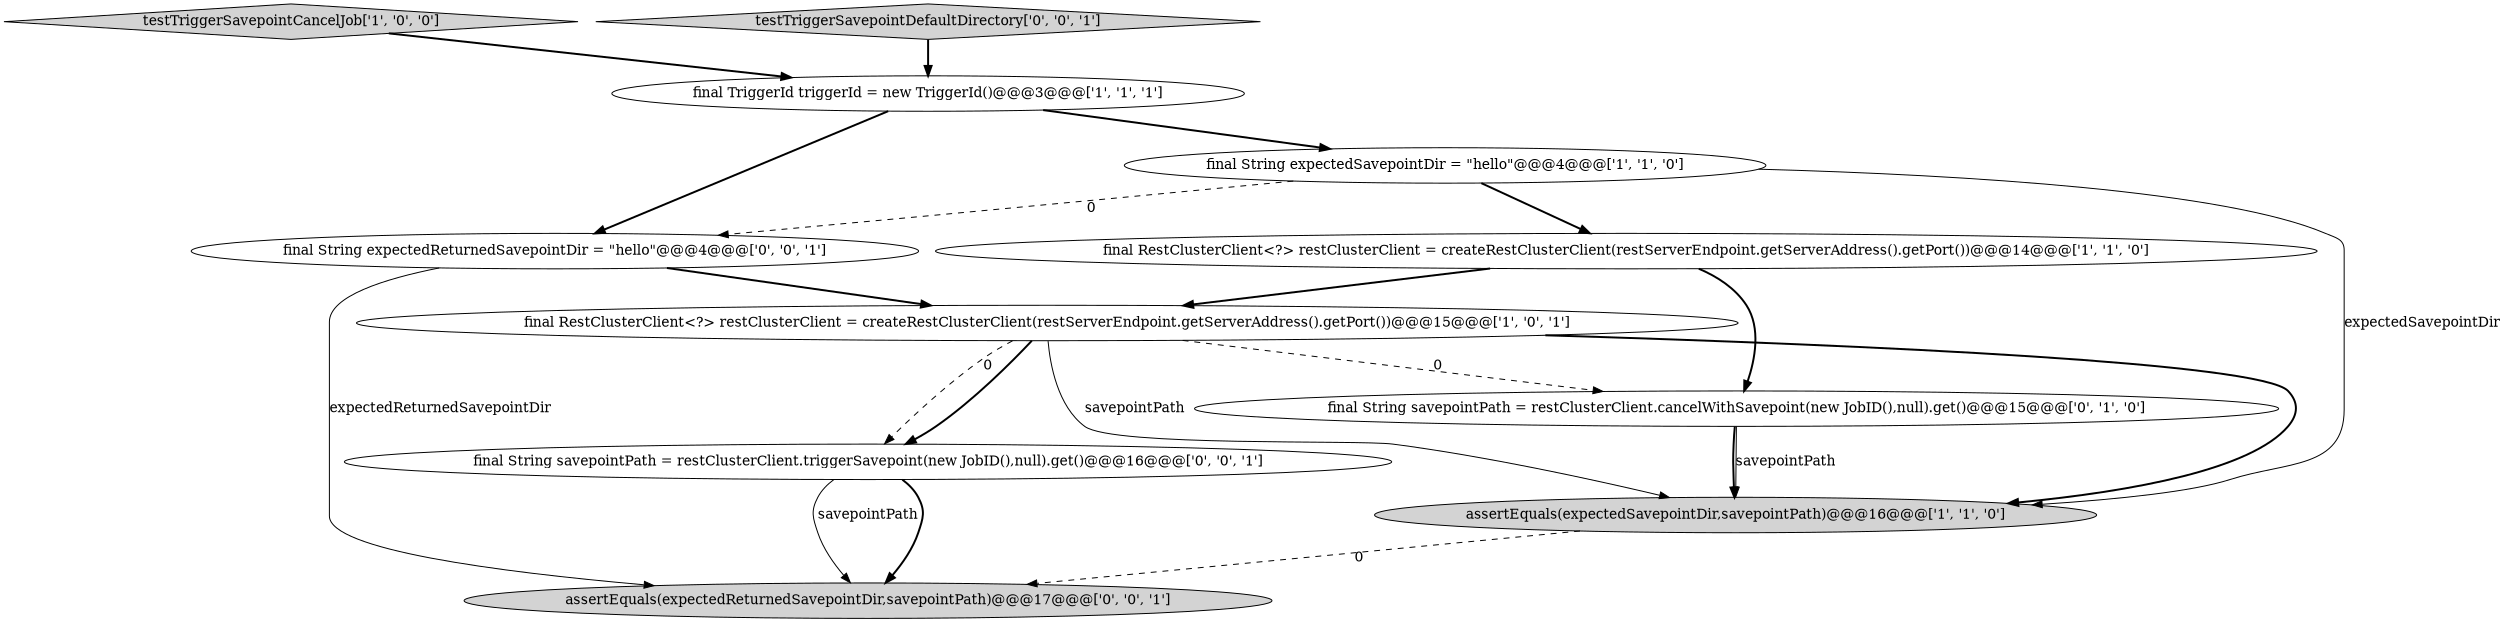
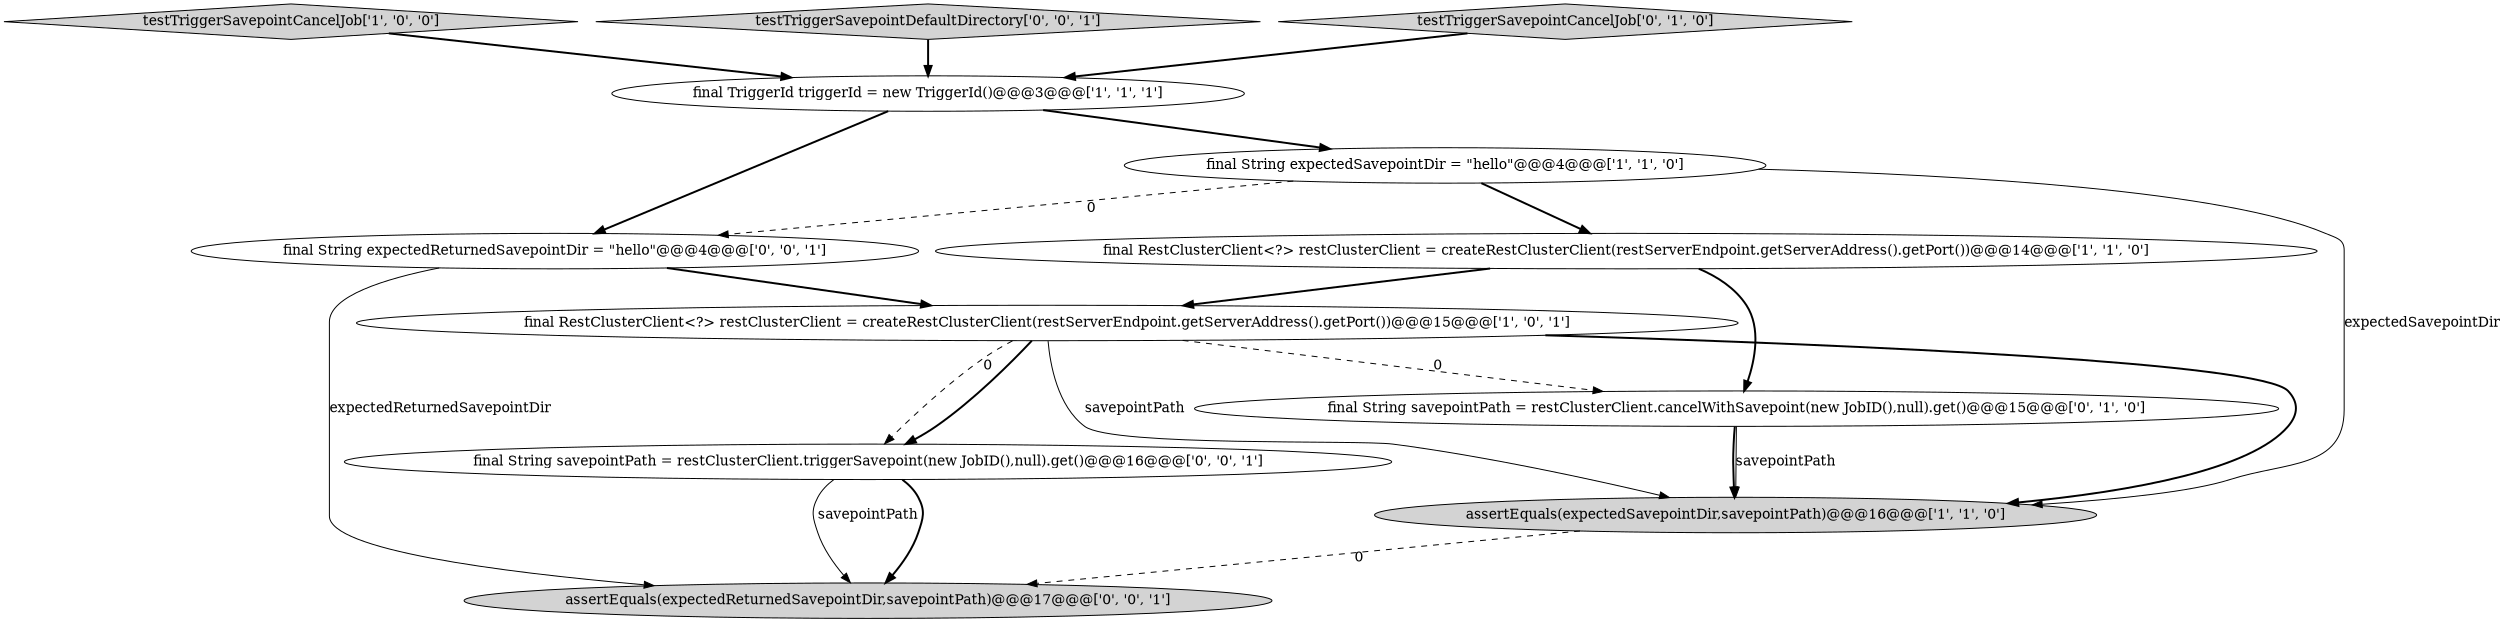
none -> (1565, 22)
